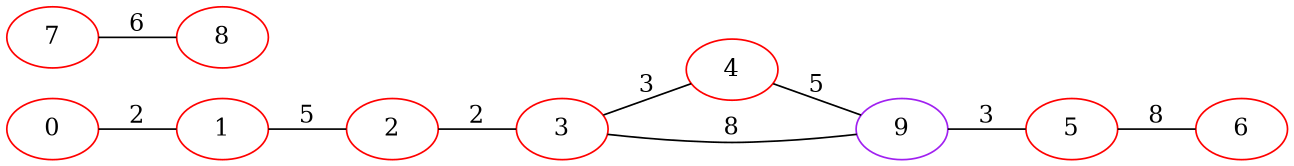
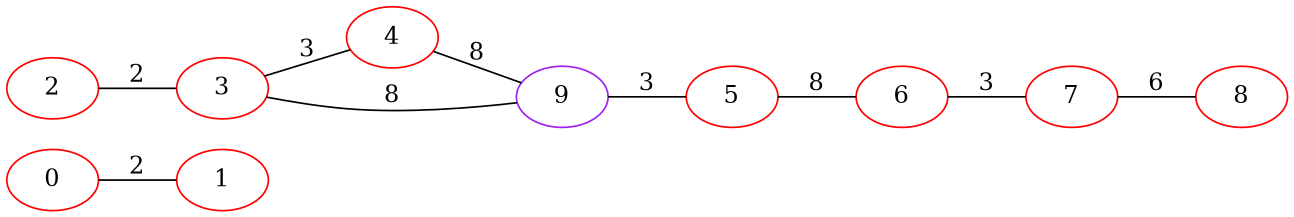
(817, 86) -> (477, 54)
none -> (987, 97)
(307, 129) -> none
